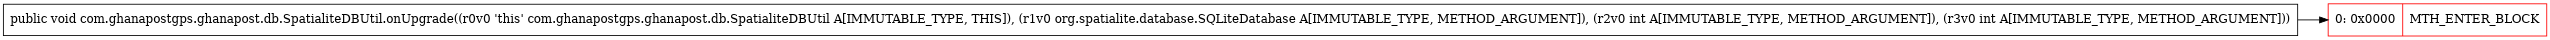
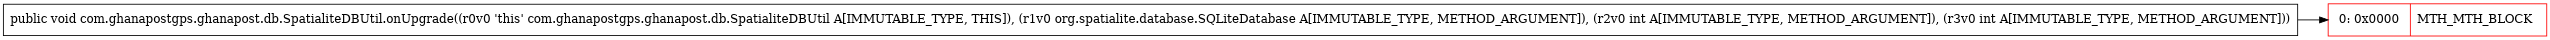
(2475, 19) -> (2475, 19)
